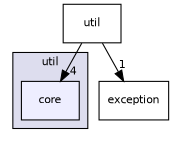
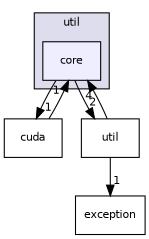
none -> (82, 96)
none -> (33, 138)
